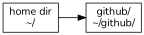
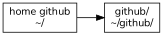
(31, 18) -> (40, 18)
